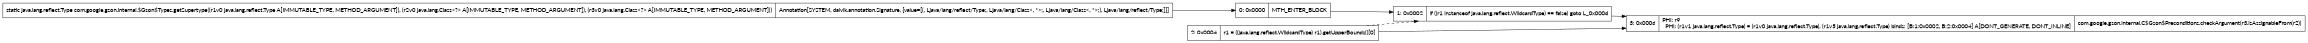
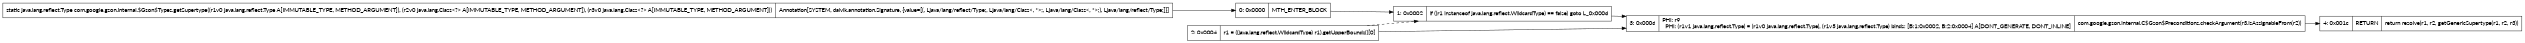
none -> (2421, 24)
